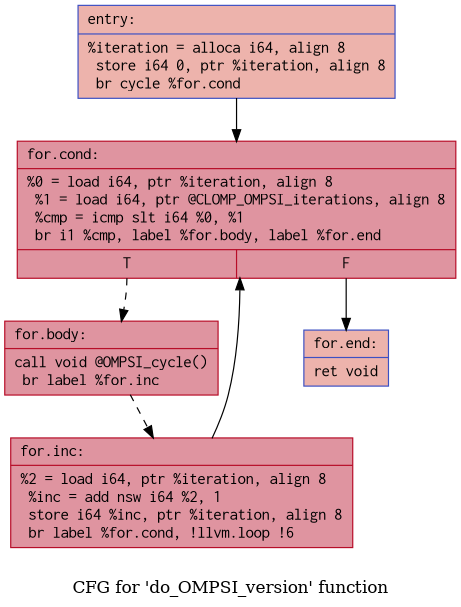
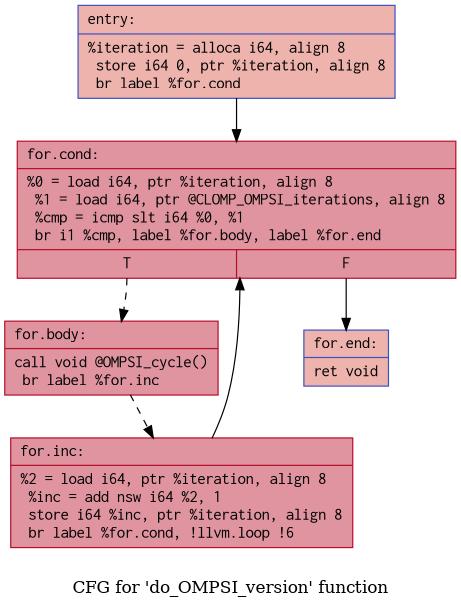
(164, 83) -> (164, 83)
